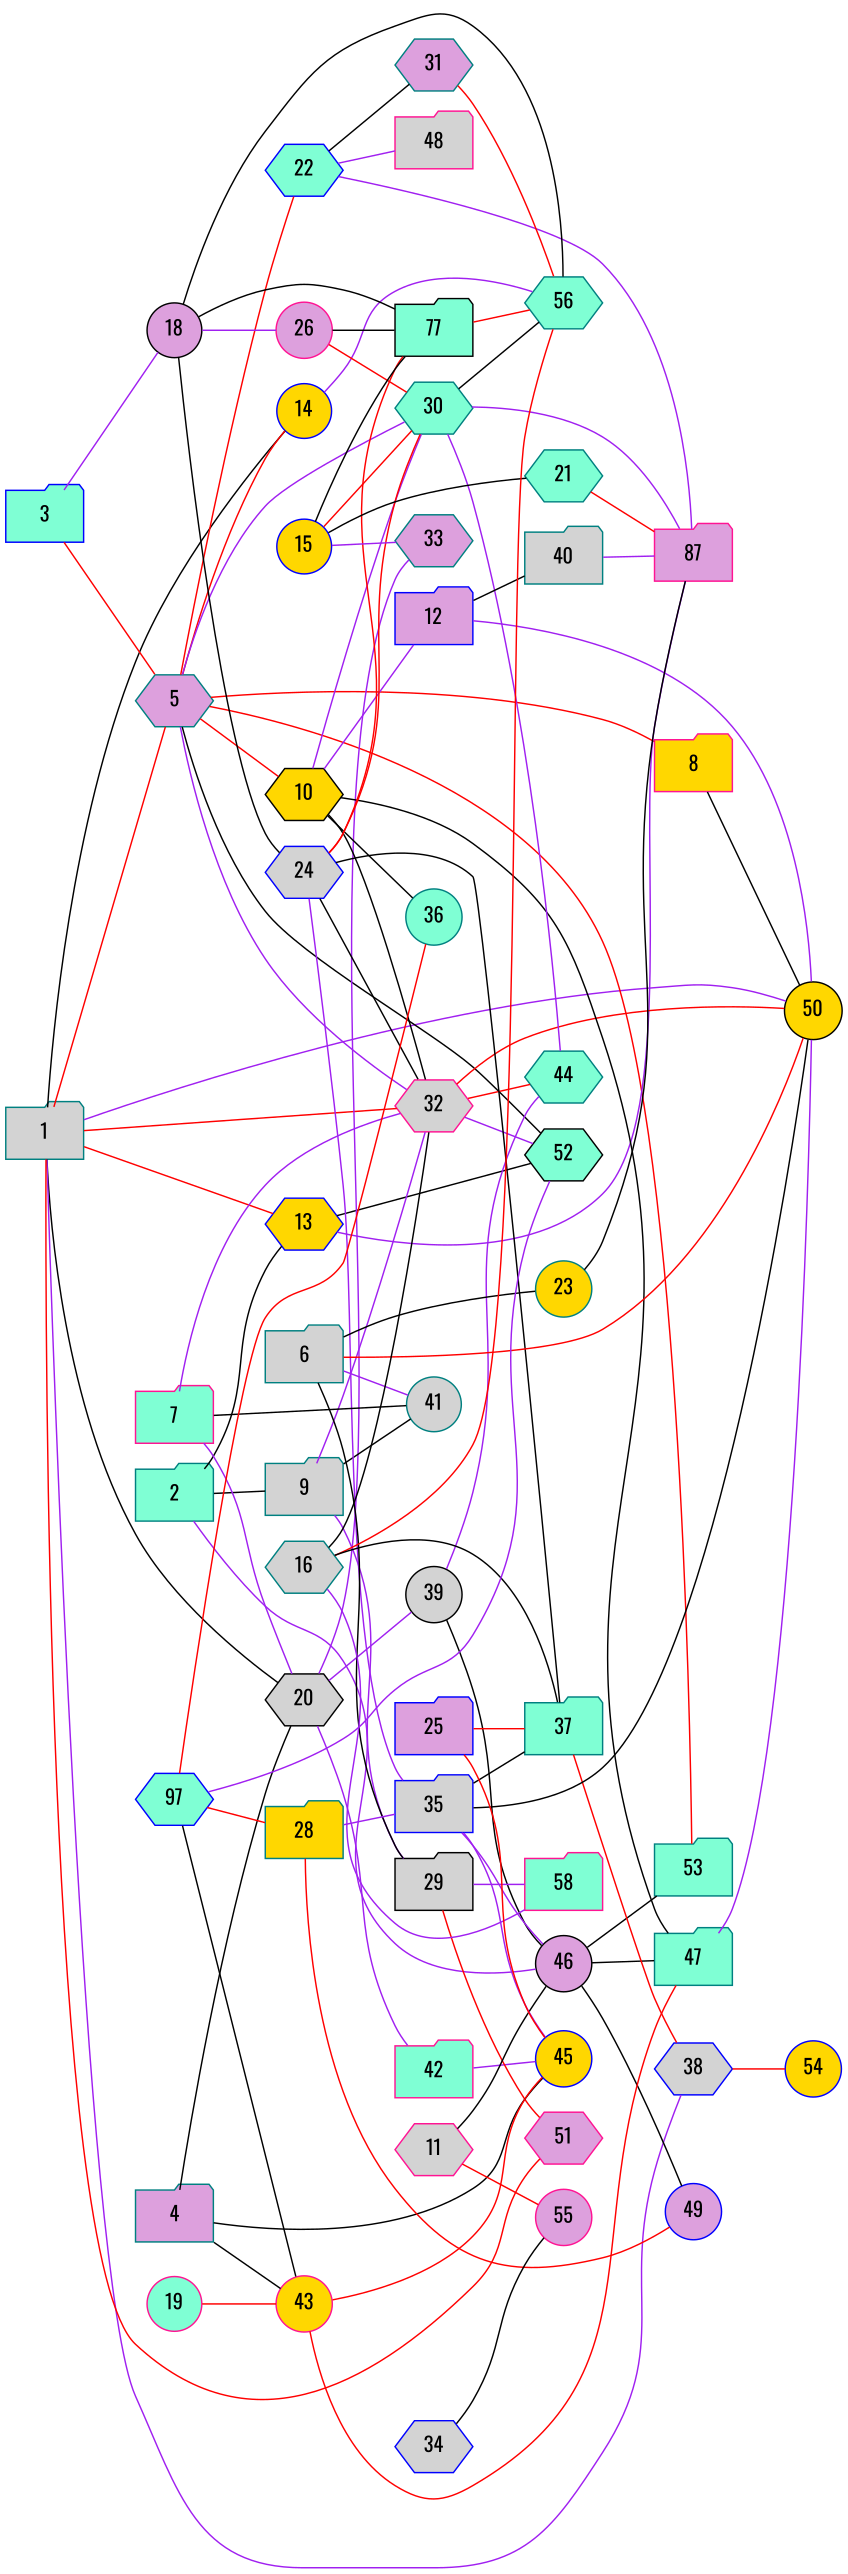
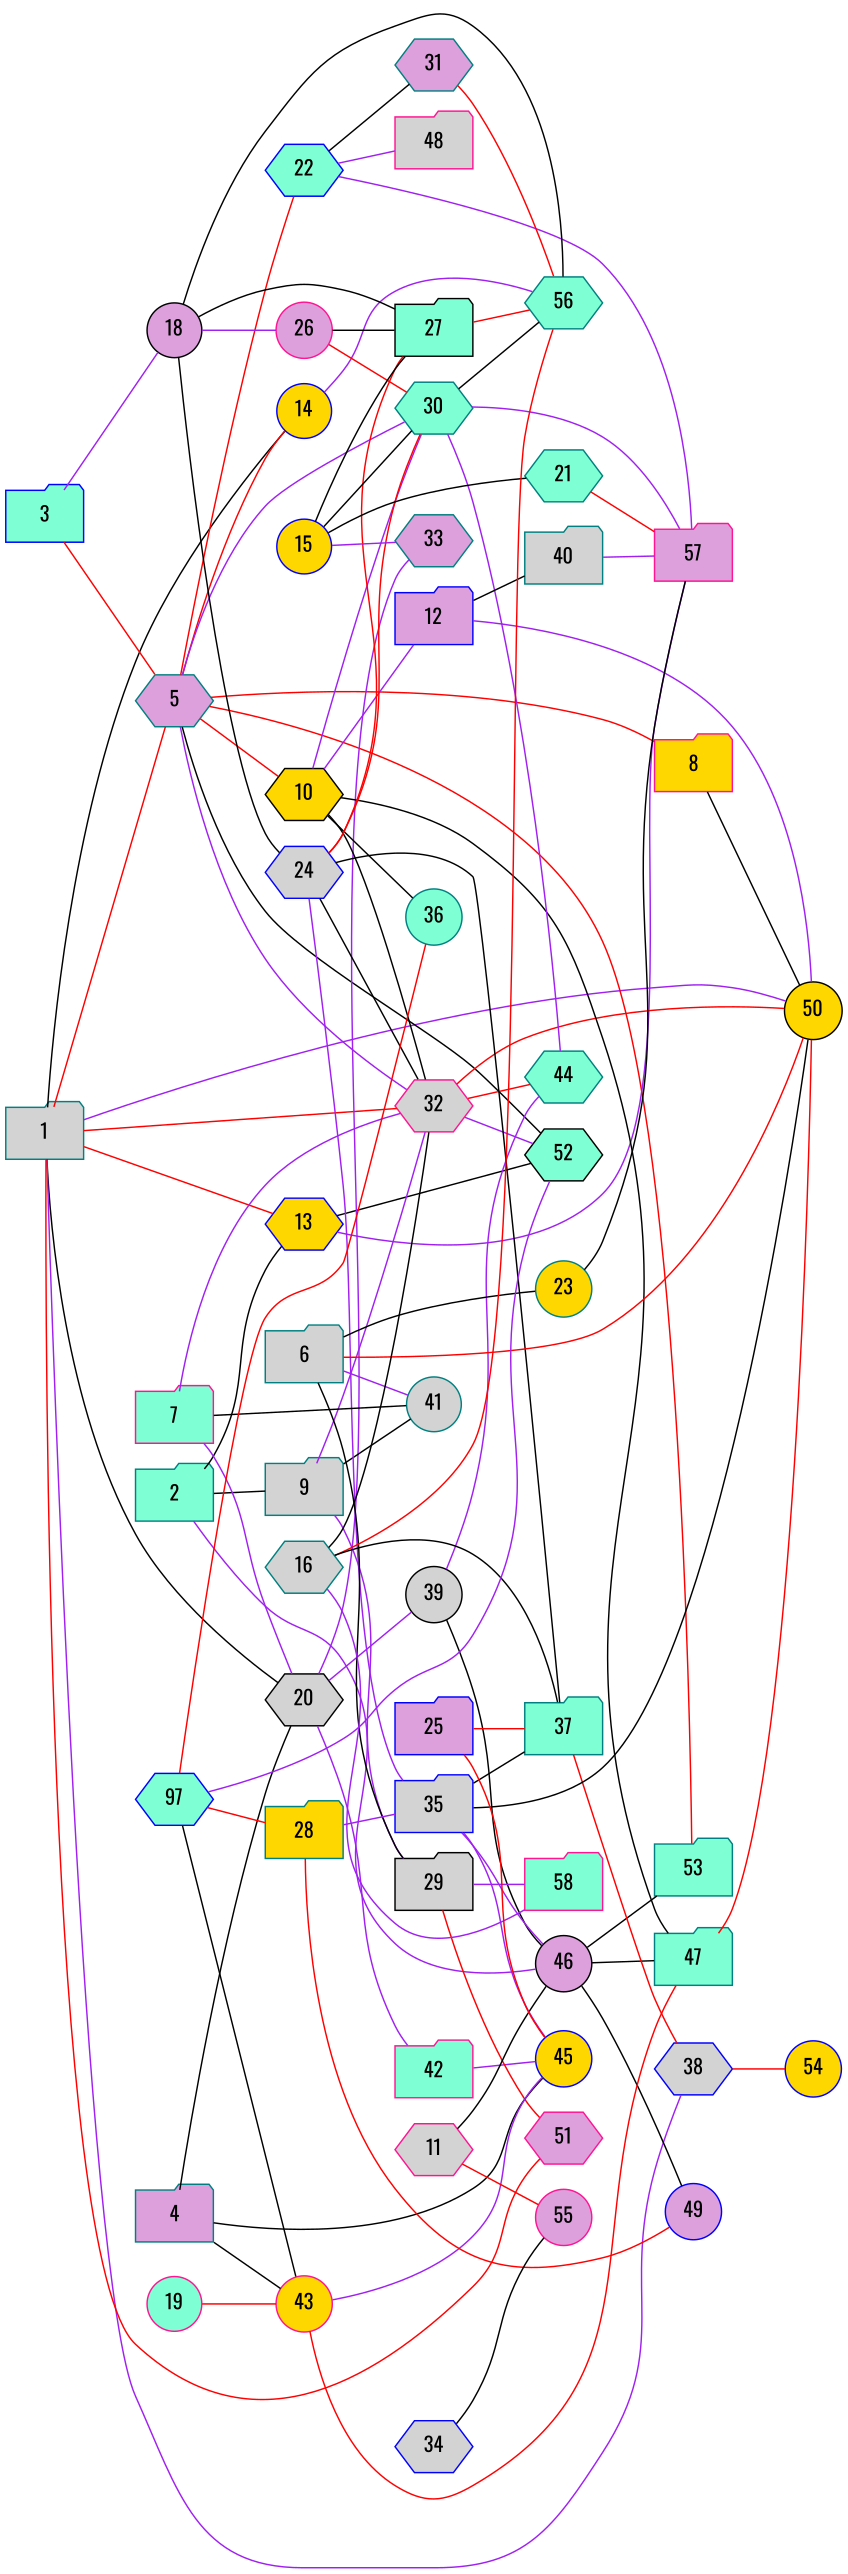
(434, 330) -> (434, 330)
(374, 471) -> (374, 471)
(693, 555) -> (693, 555)
(792, 1491) -> (792, 1491)
(479, 2228) -> (479, 2228)
